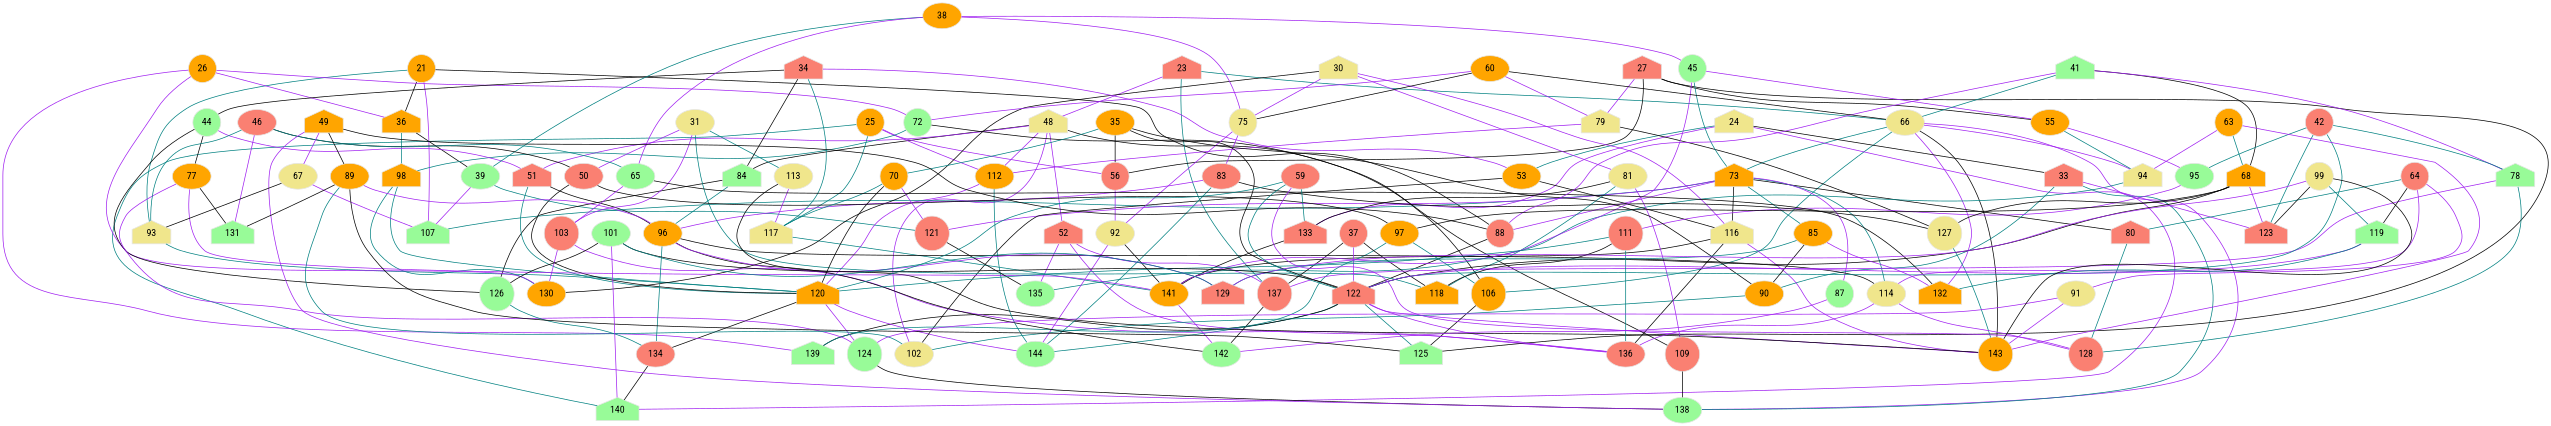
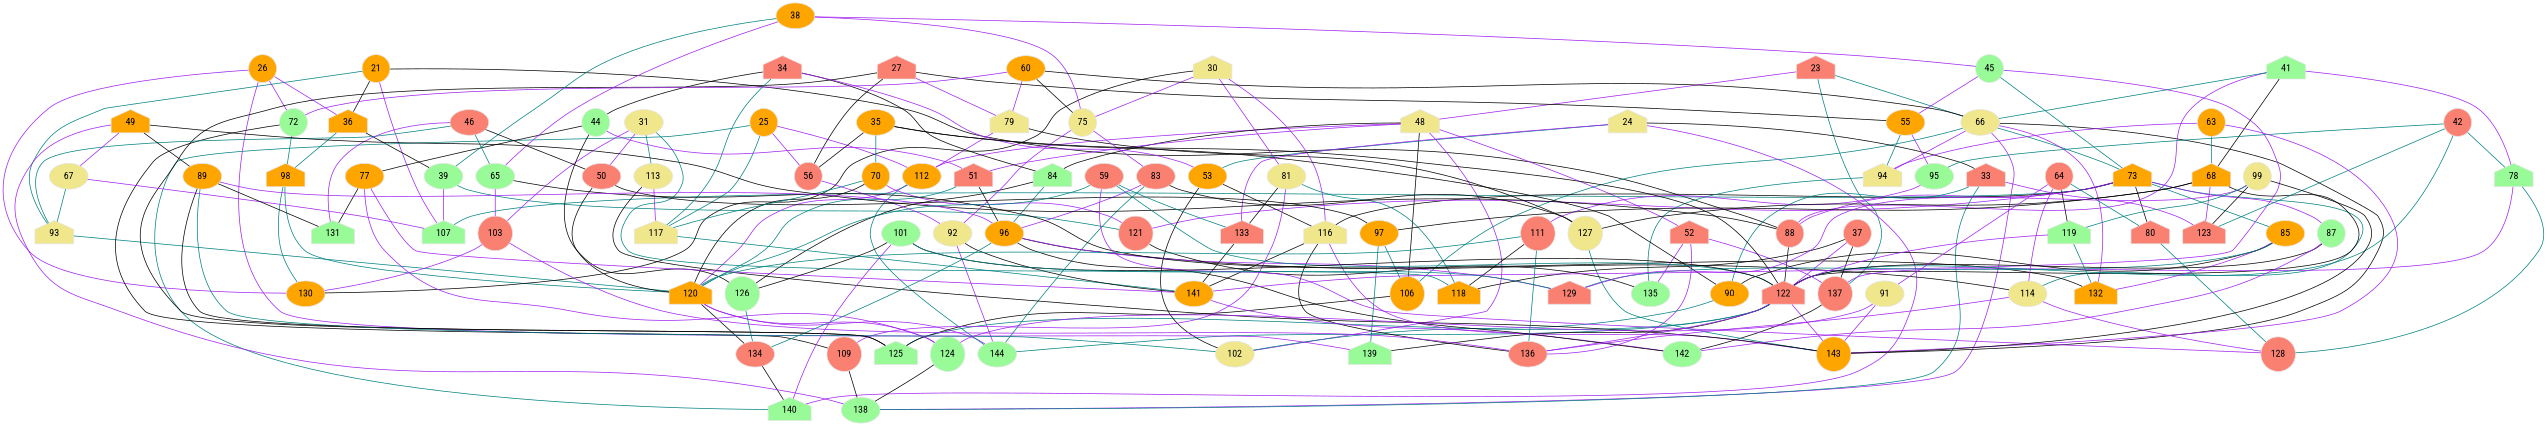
(224, 205) -> (61, 205)
none -> (2058, 267)
